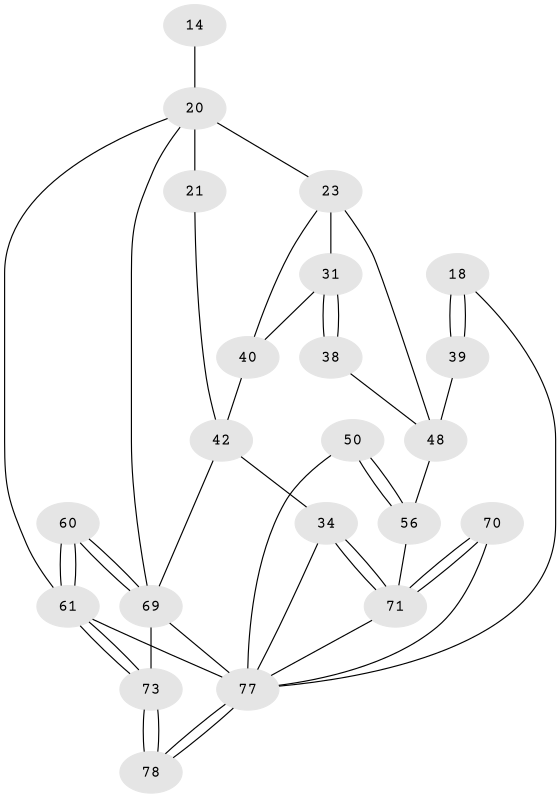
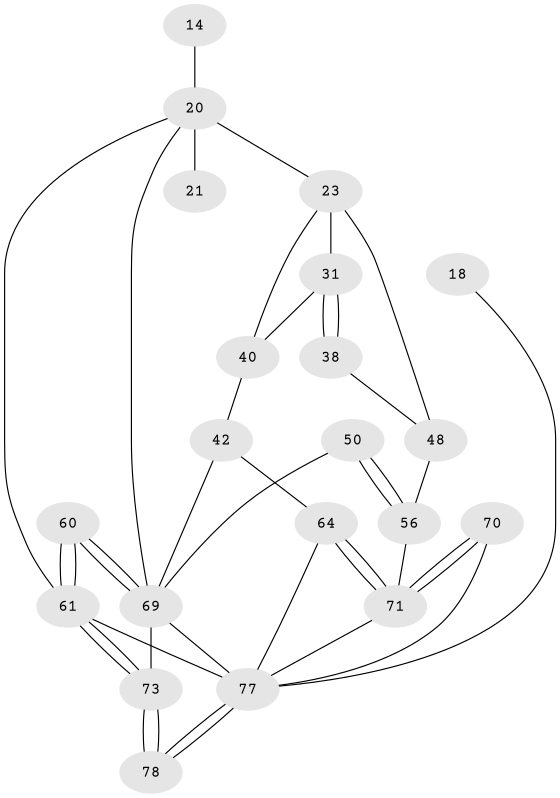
(199, 317) -> none
(458, 357) -> none
(326, 523) -> (326, 523)
(265, 551) -> (238, 510)
